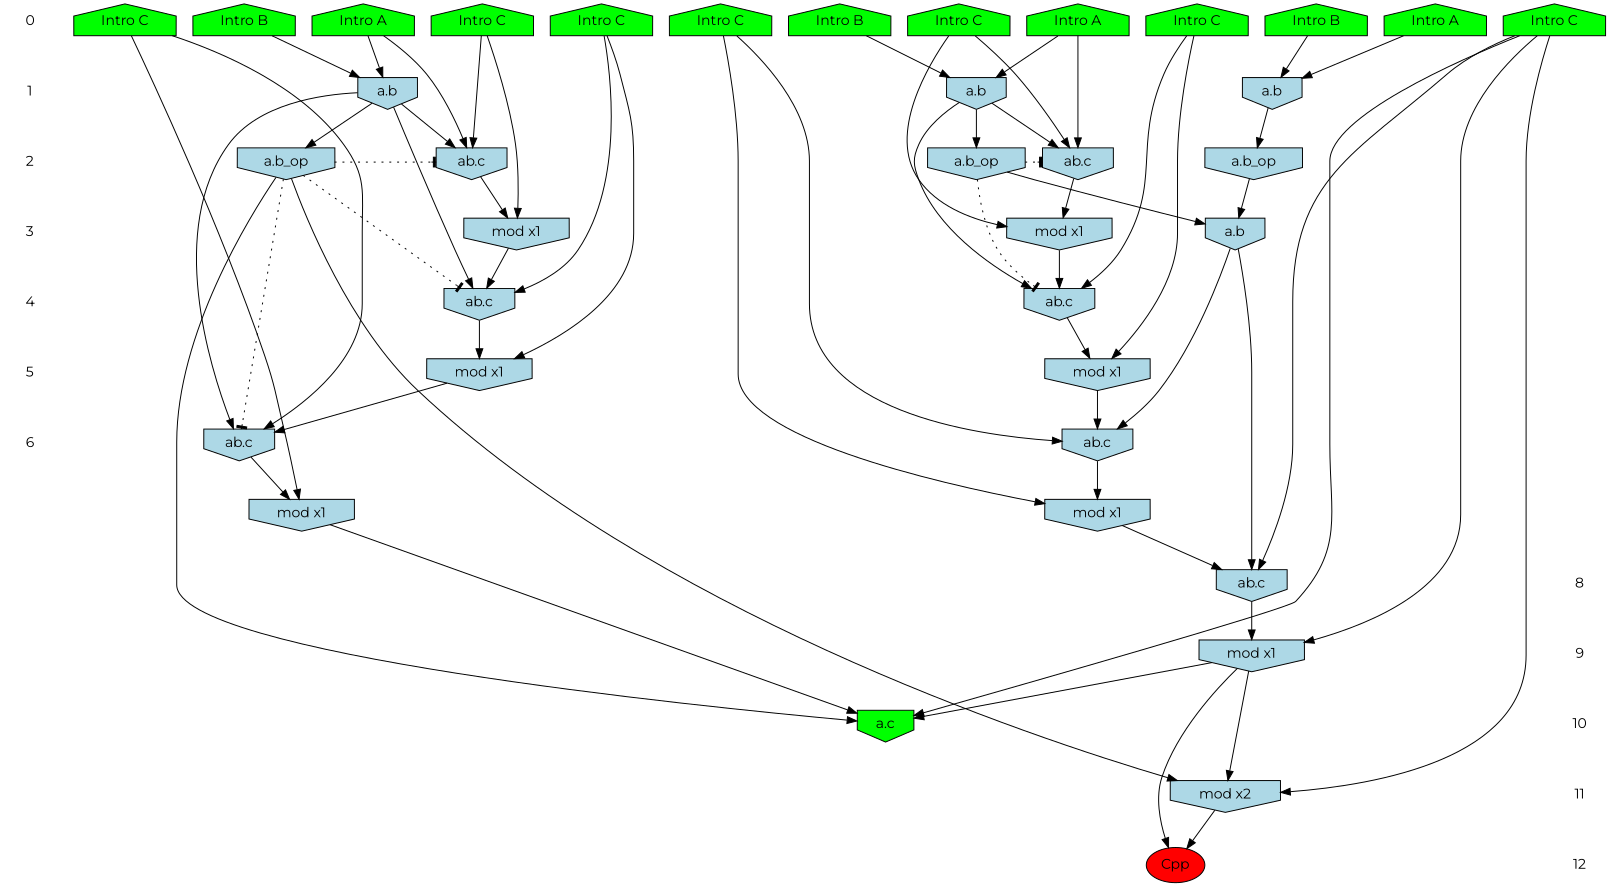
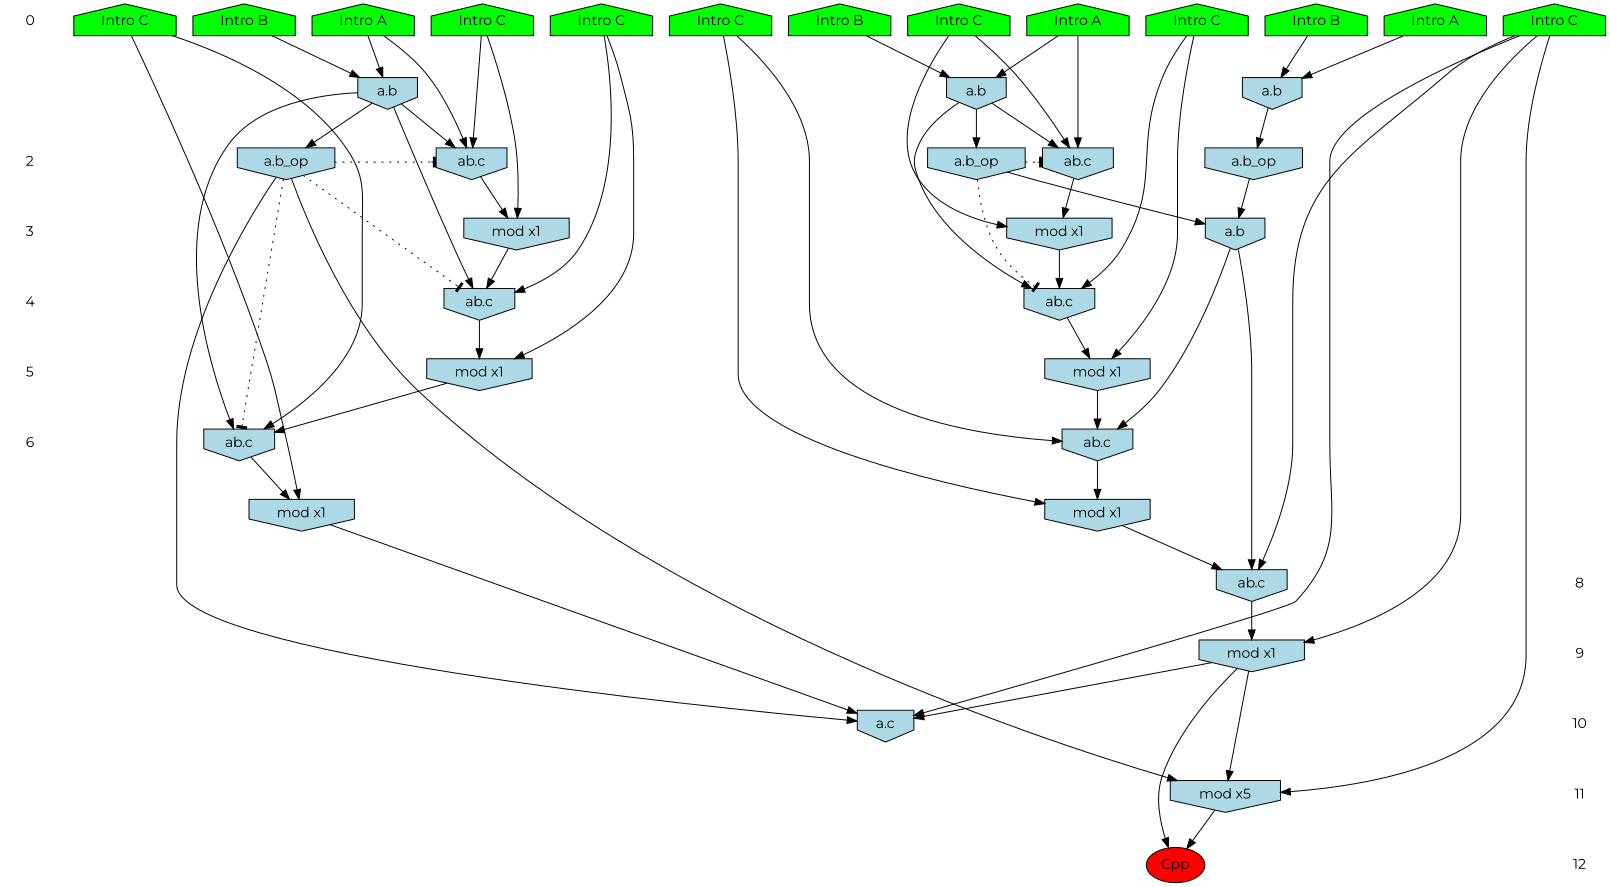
(30, 92) -> none
(886, 724) -> (886, 724)
(1225, 795) -> (1225, 795)
